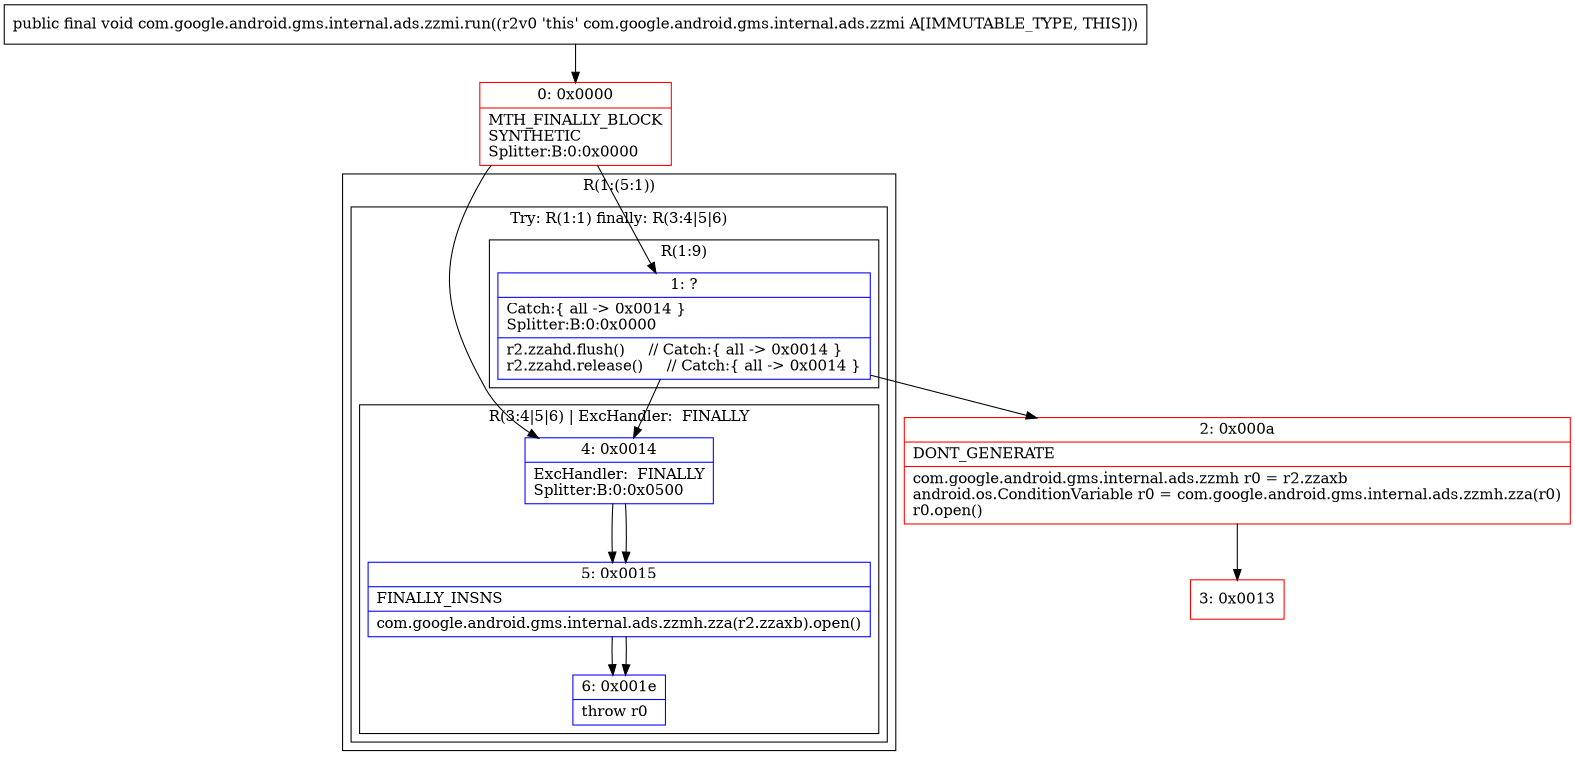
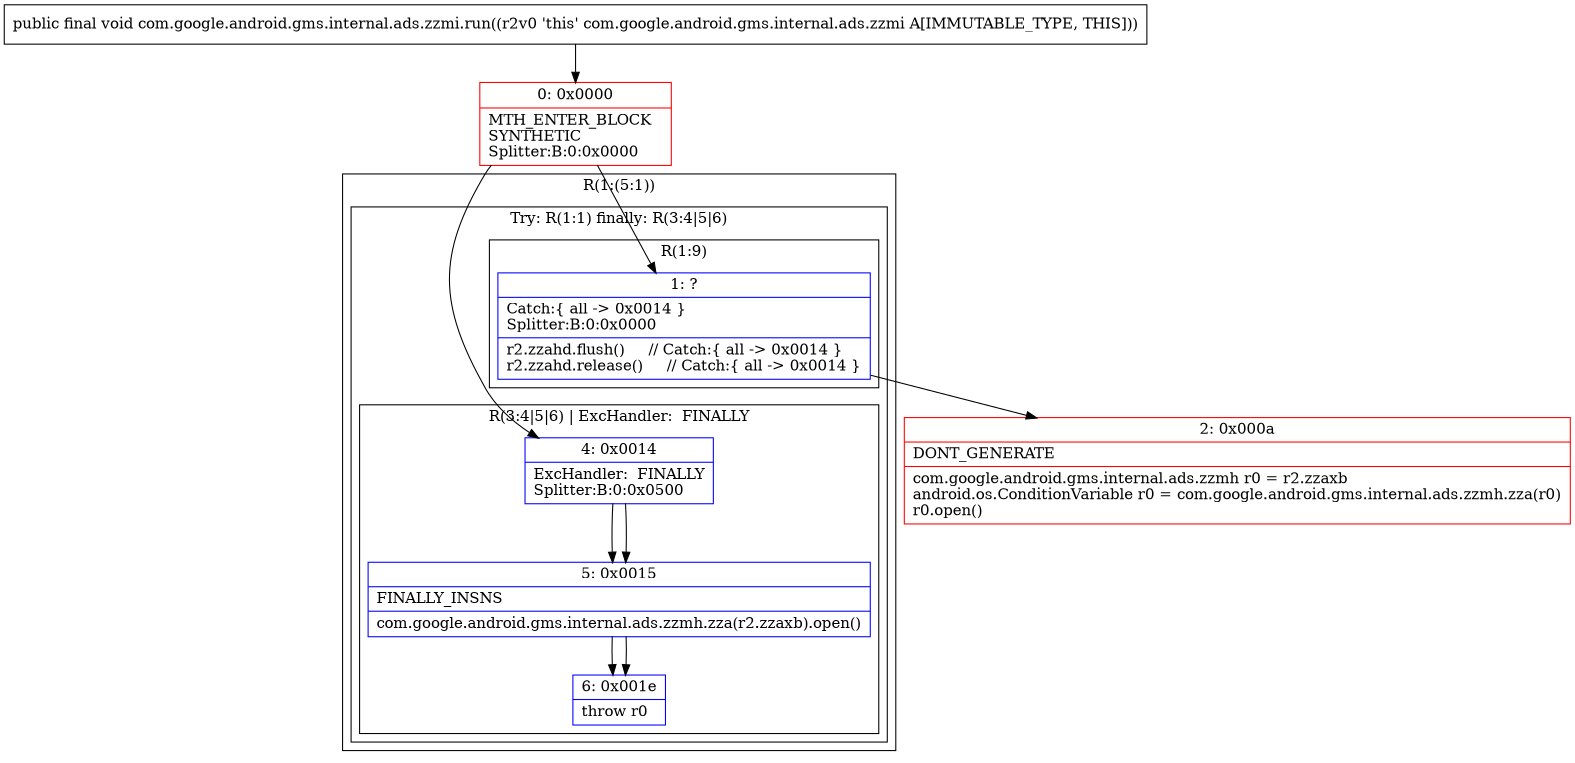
(576, 120) -> (570, 120)
(652, 397) -> none
(1237, 600) -> none
